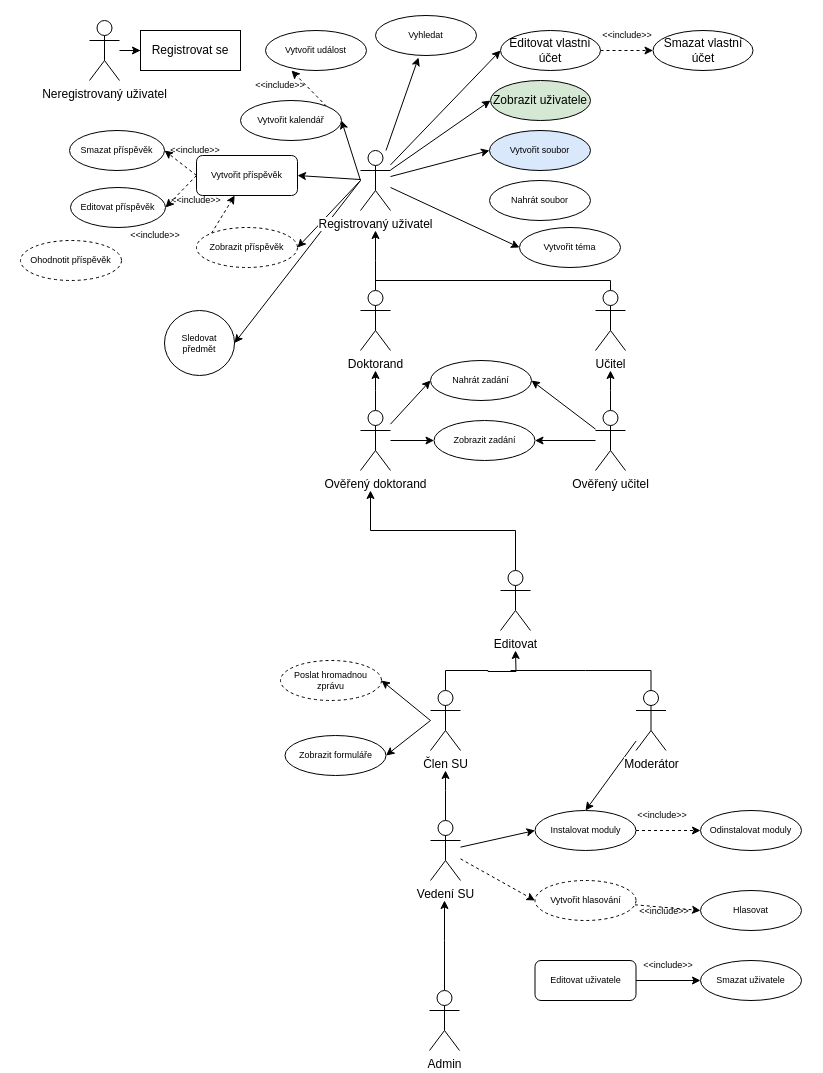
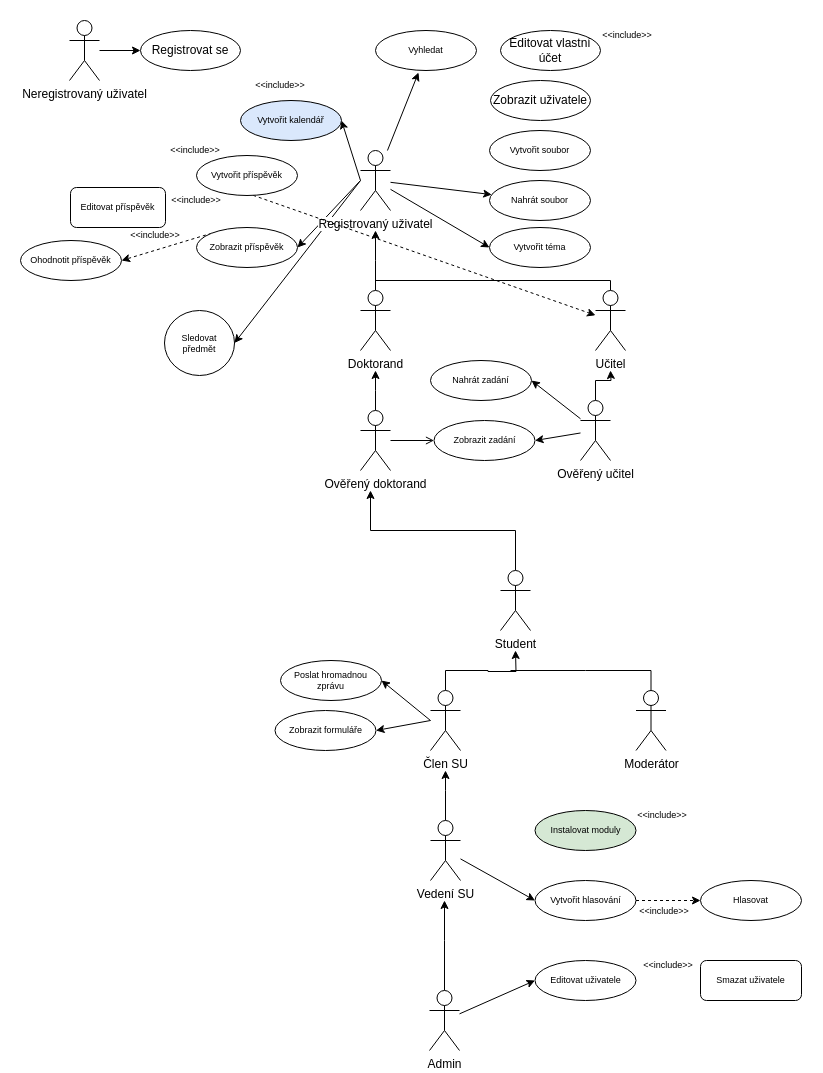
(426, 36) -> (426, 51)
(105, 51) -> (85, 51)
(191, 51) -> (191, 51)
(316, 51) -> none
(624, 51) -> none
(703, 51) -> none
(311, 90) -> none
(541, 101) -> (541, 101)
(443, 110) -> none
(291, 121) -> (291, 121)
(438, 137) -> (437, 188)
(117, 151) -> none
(540, 151) -> (540, 151)
(182, 164) -> none
(437, 164) -> none
(247, 176) -> (247, 176)
(331, 178) -> none
(183, 189) -> (370, 236)
(118, 208) -> (118, 208)
(221, 218) -> (170, 246)
(247, 248) -> (247, 248)
(570, 248) -> (540, 248)
(71, 261) -> (71, 261)
(408, 405) -> none
(426, 441) -> (427, 441)
(611, 441) -> (596, 431)
(516, 645) -> (516, 645)
(331, 681) -> (331, 681)
(336, 756) -> (326, 731)
(613, 773) -> none
(586, 831) -> (586, 831)
(665, 831) -> none
(751, 831) -> none
(494, 840) -> none
(495, 878) -> (495, 878)
(586, 901) -> (586, 901)
(751, 911) -> (751, 901)
(586, 981) -> (586, 981)
(665, 981) -> none
(751, 981) -> (751, 981)
none -> (494, 998)
